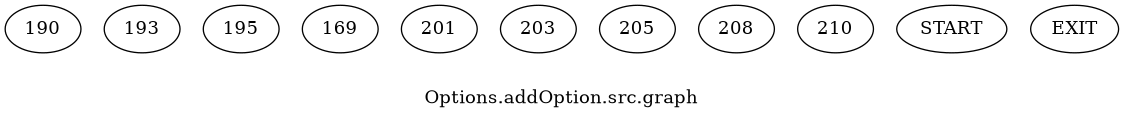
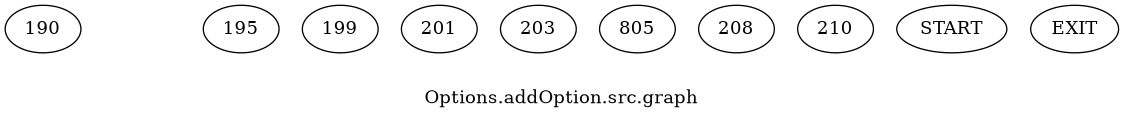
(142, 29) -> none
(340, 29) -> (340, 29)
(637, 29) -> (637, 29)
